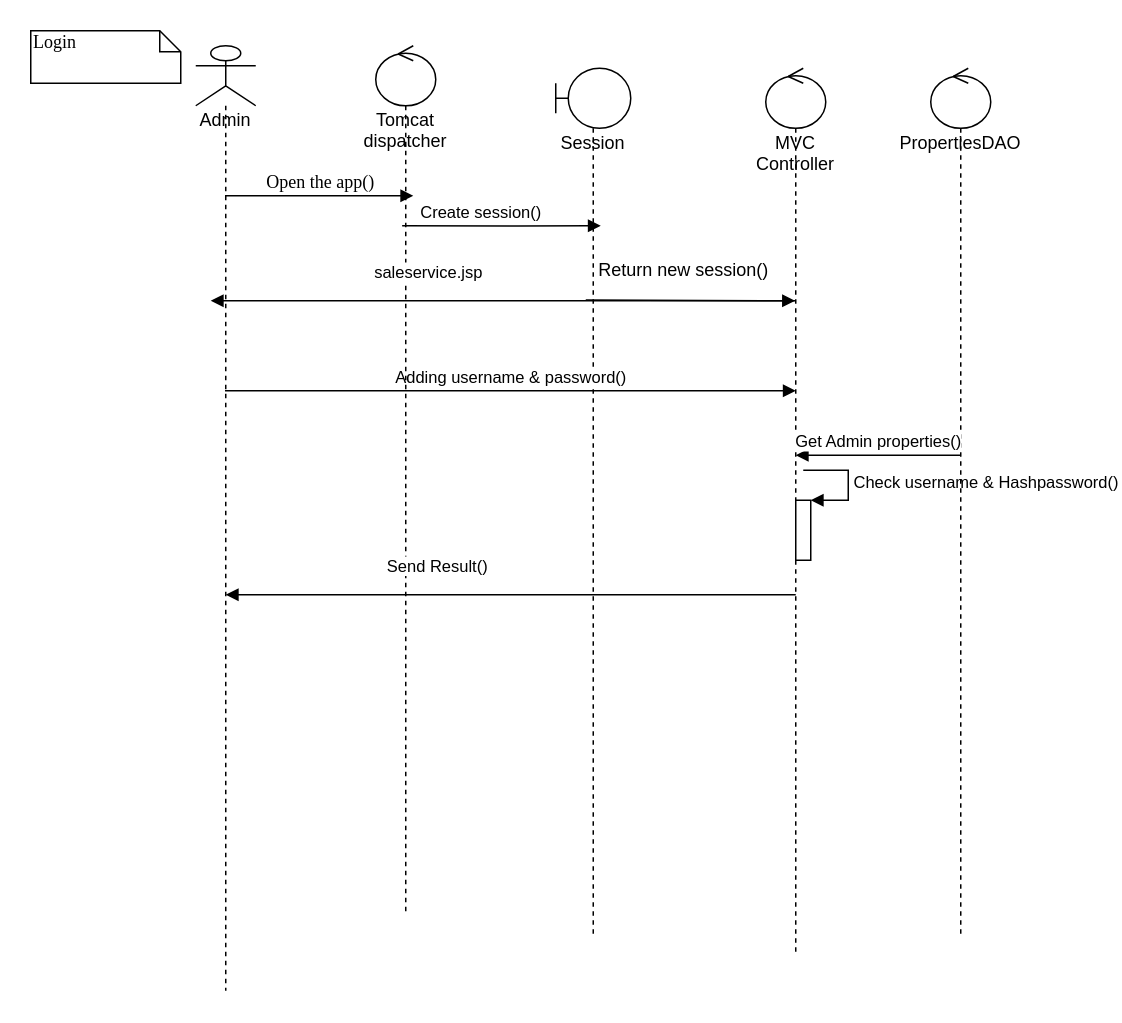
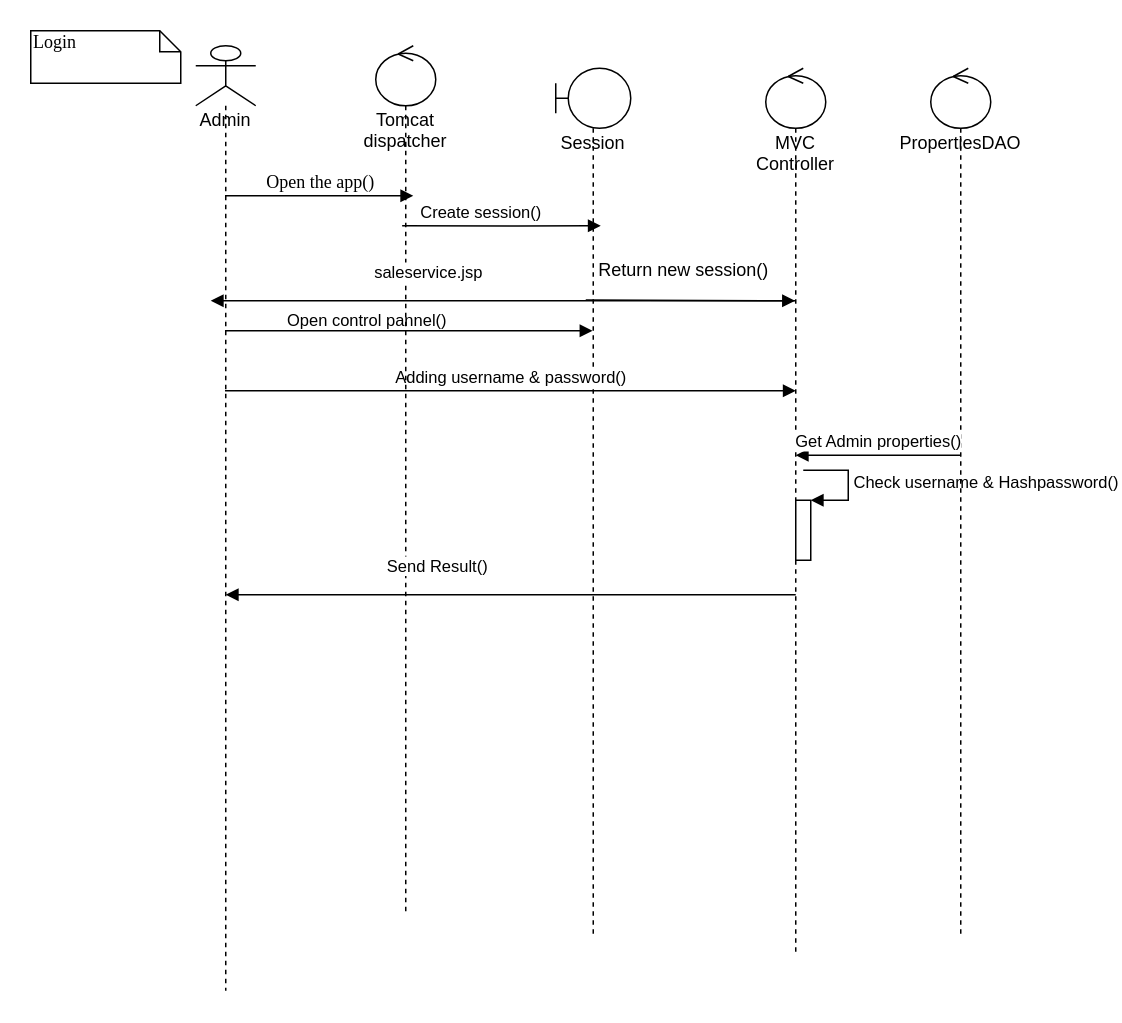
none -> (403, 331)
